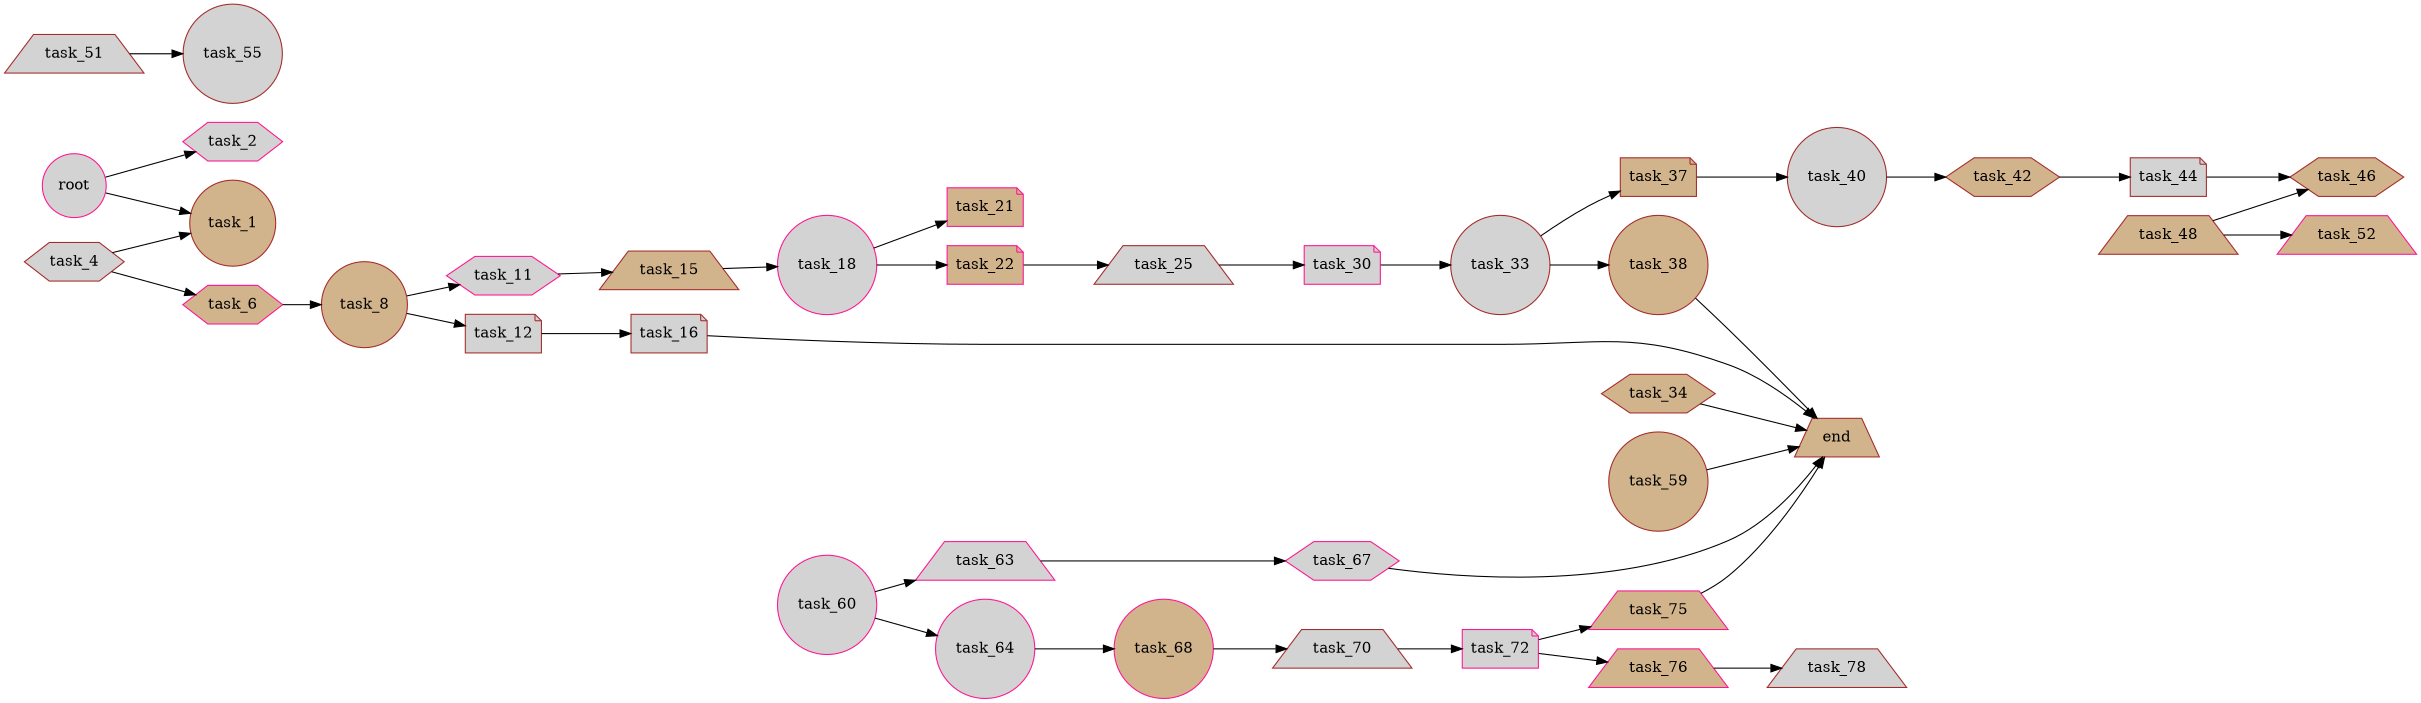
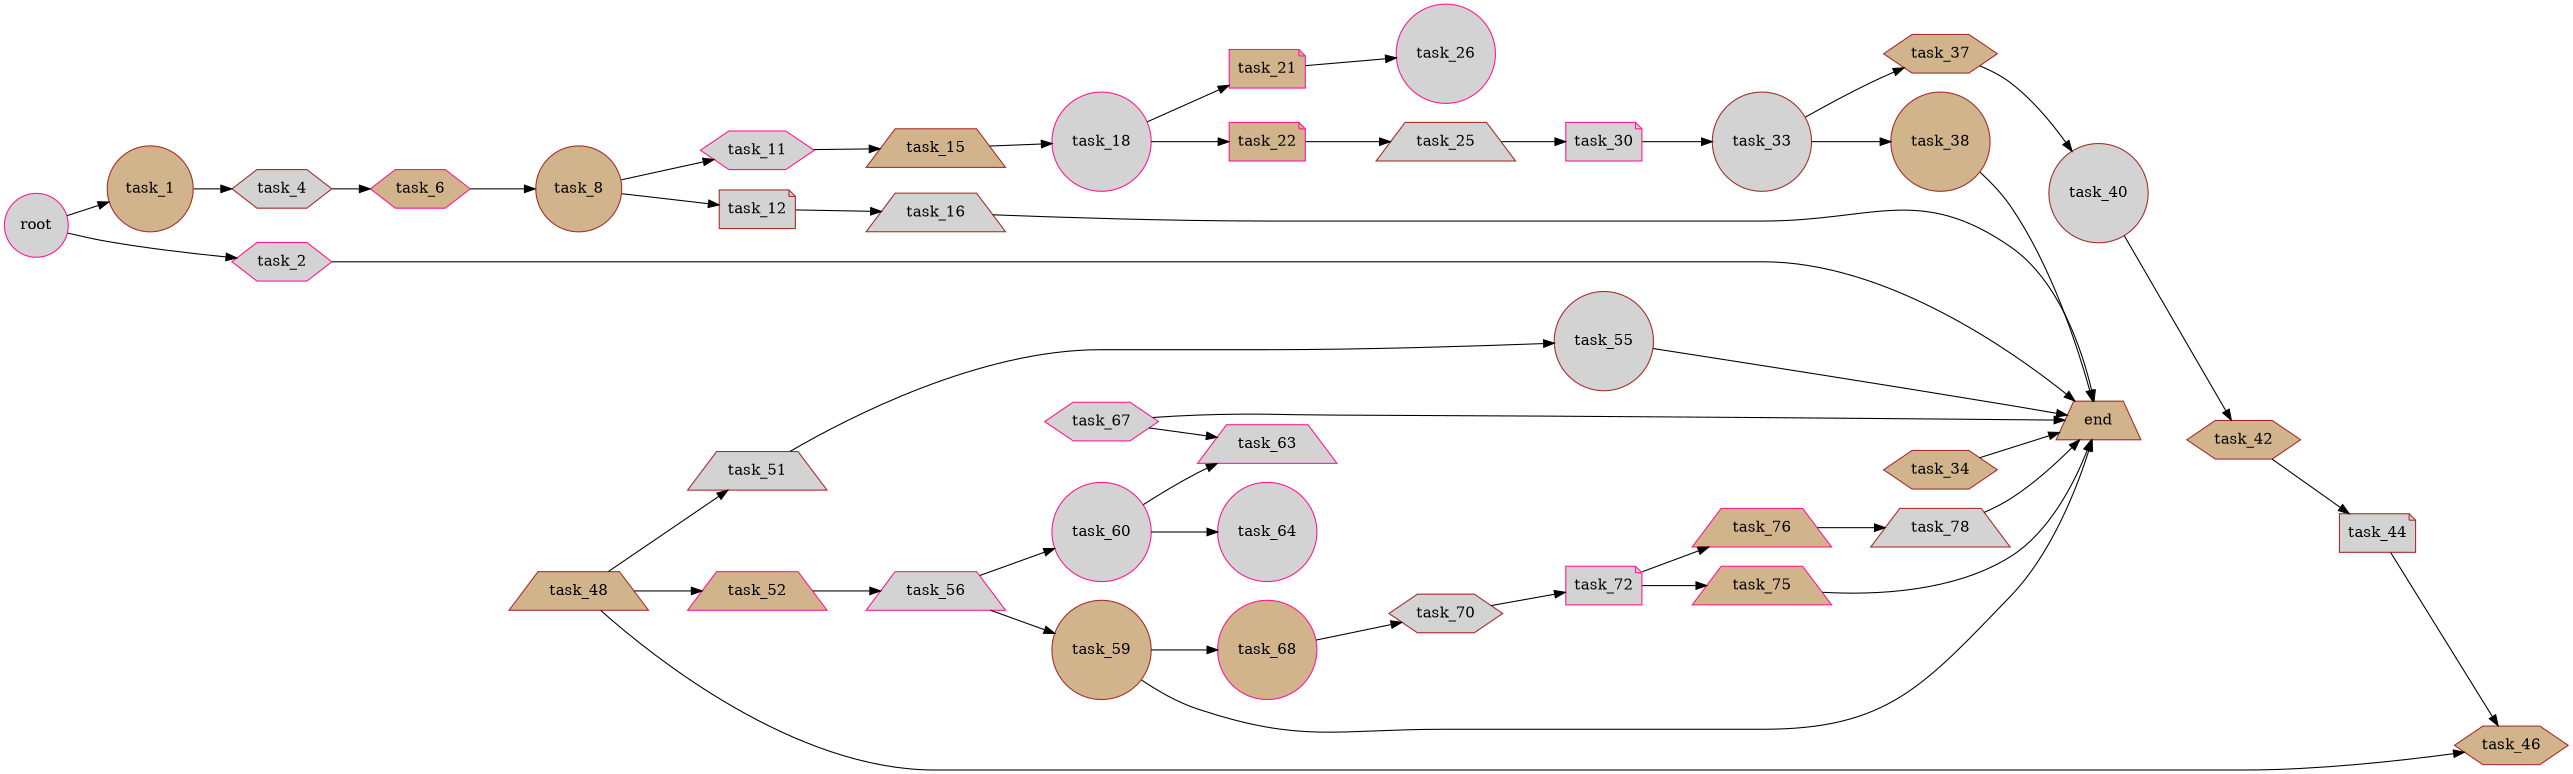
none -> (1446, 54)
(1658, 177) -> (1941, 54)
(146, 244) -> (207, 189)
none -> (1216, 262)
(669, 334) -> (936, 212)
none -> (1855, 380)
none -> (2031, 484)
none -> (664, 534)
(1157, 561) -> (1178, 432)
none -> (936, 591)
(1069, 649) -> (1179, 650)
(1342, 649) -> (1446, 613)
